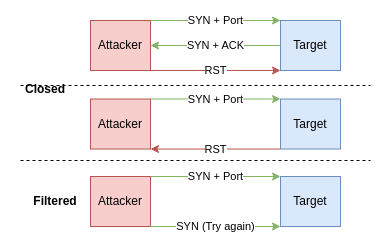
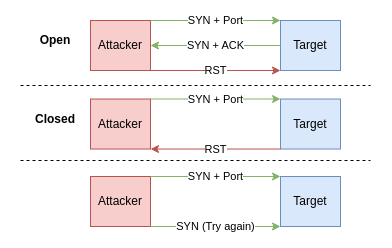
none -> (56, 41)
(46, 90) -> (56, 120)
(56, 202) -> none
